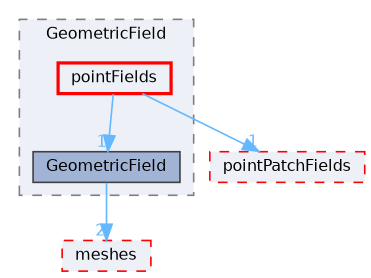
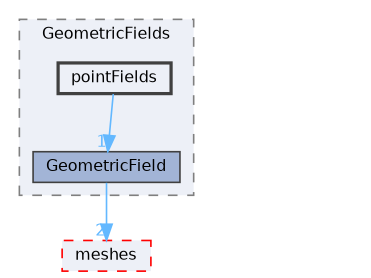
(107, 35) -> (107, 35)
(115, 78) -> (115, 78)
(287, 167) -> none
